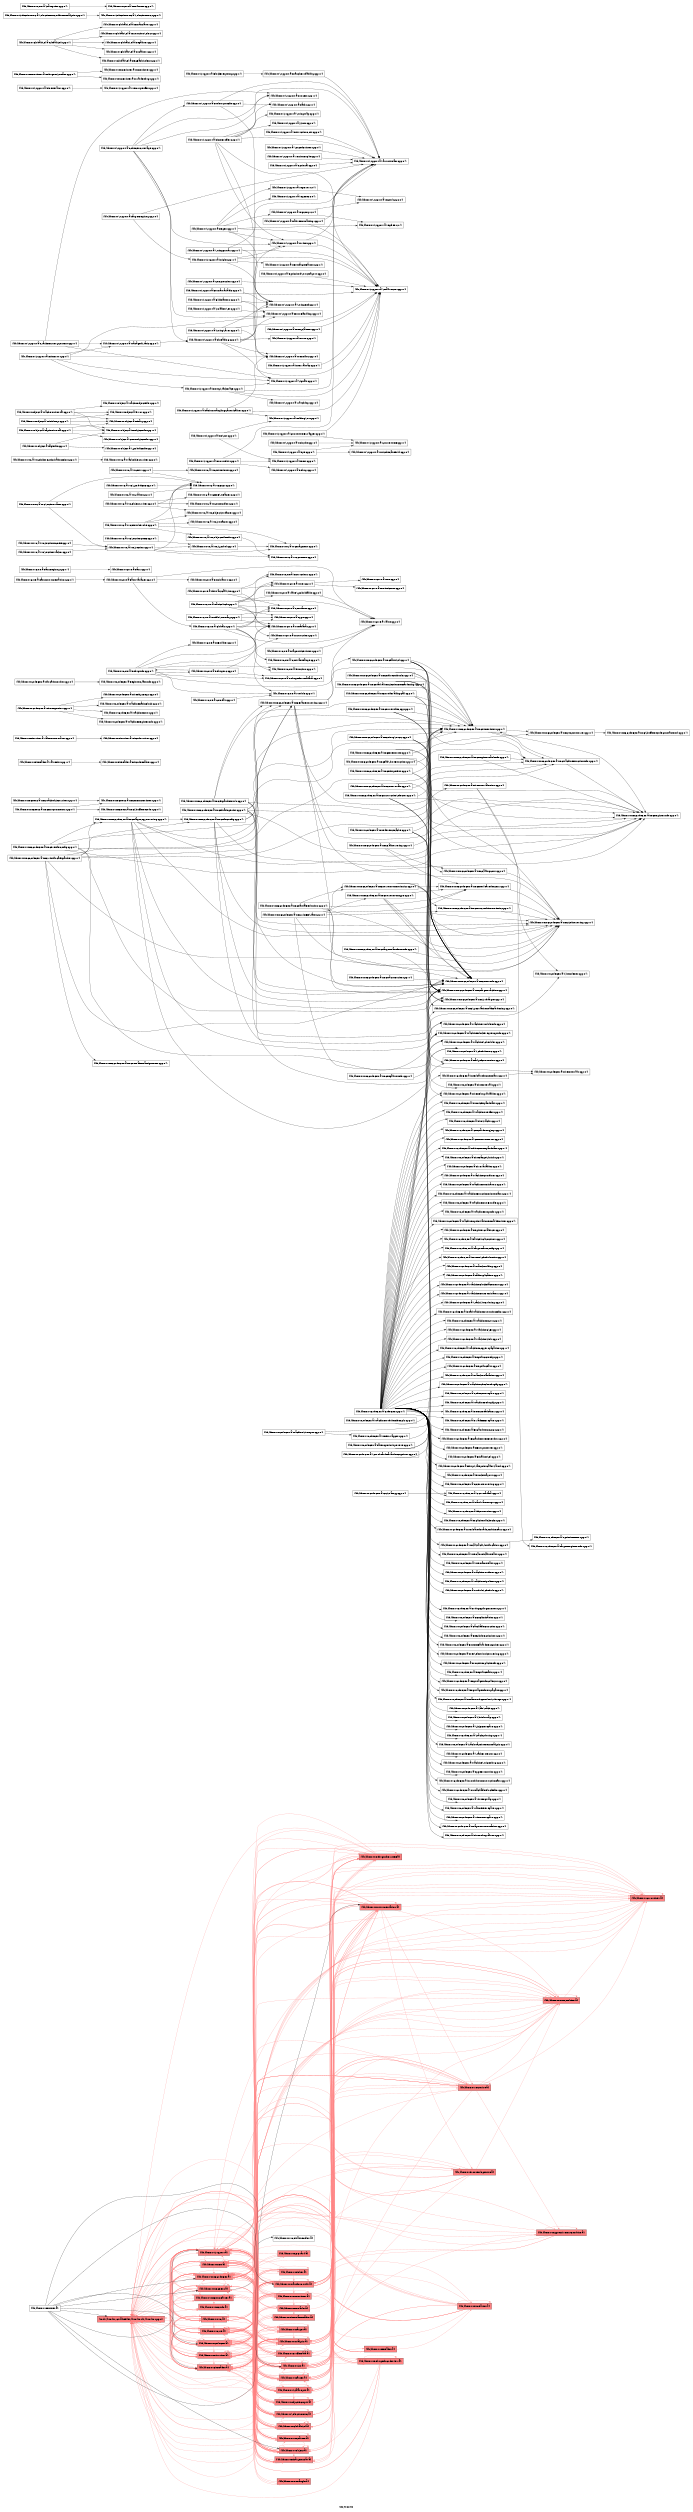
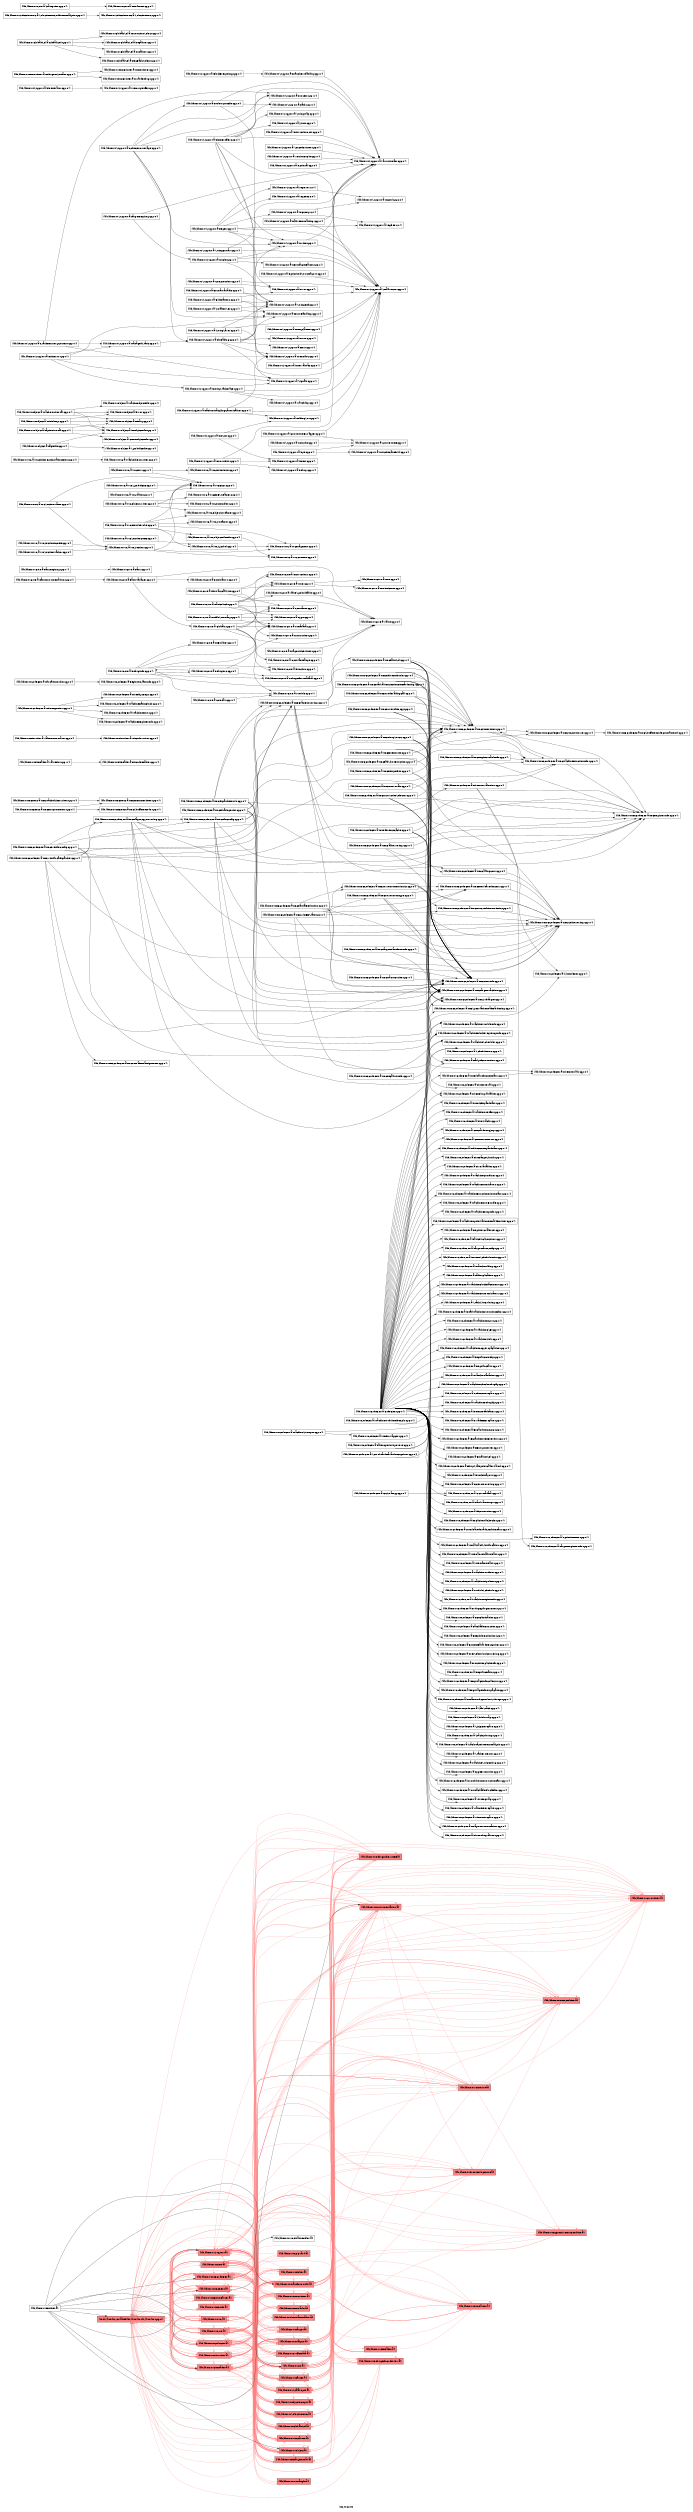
(131, 25) -> none
(257, 268) -> (252, 307)
none -> (294, 289)
none -> (294, 348)
(172, 547) -> (172, 537)
(413, 816) -> (532, 775)
(419, 870) -> (462, 901)
(520, 1541) -> (432, 1534)
none -> (475, 1599)
